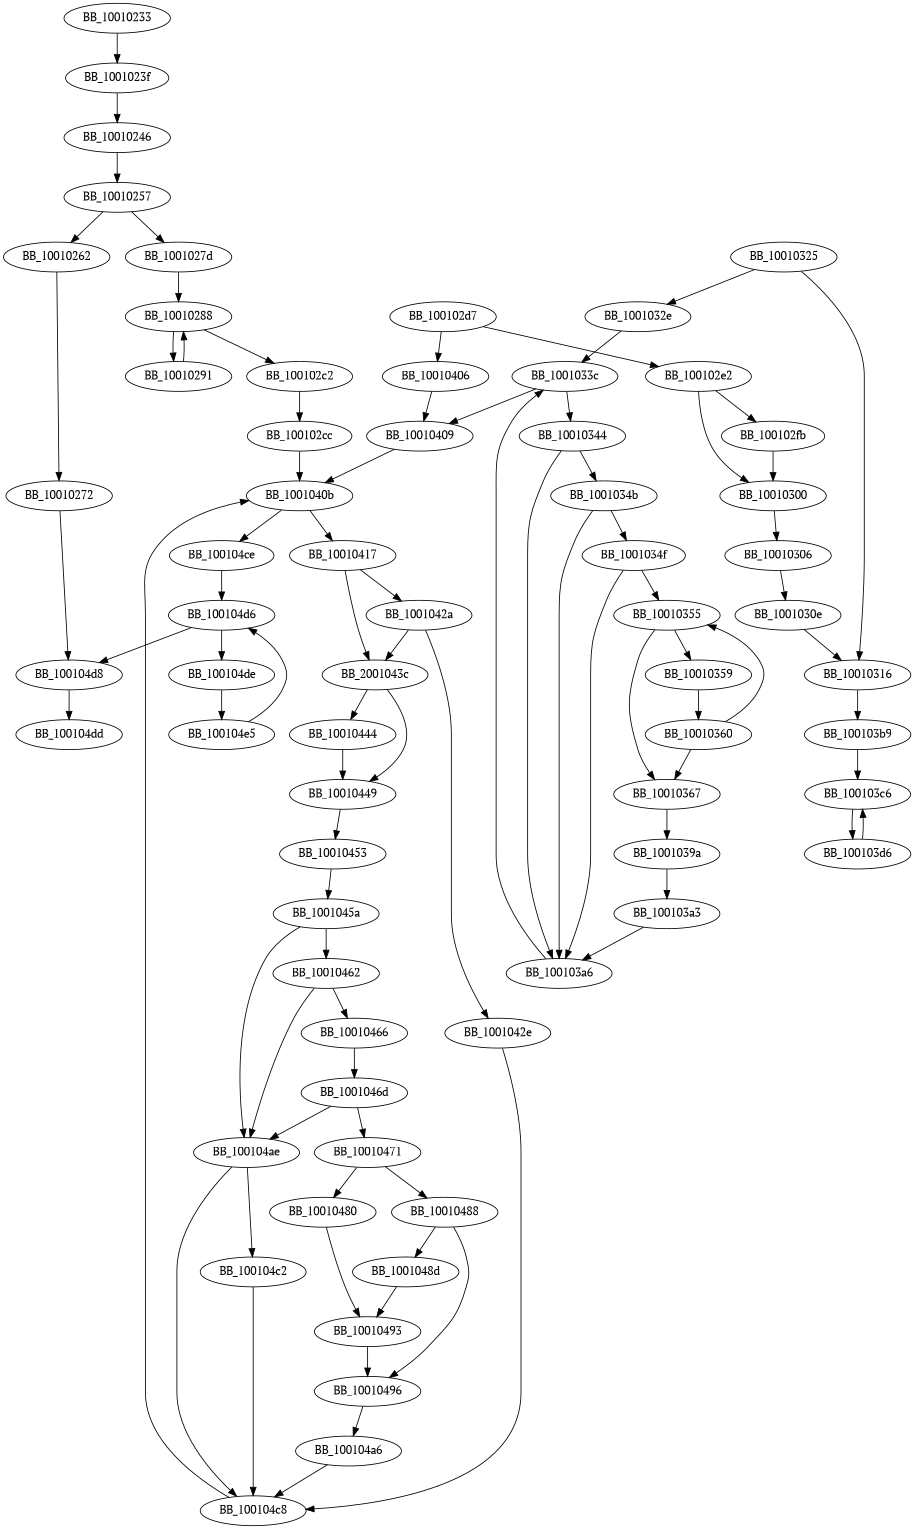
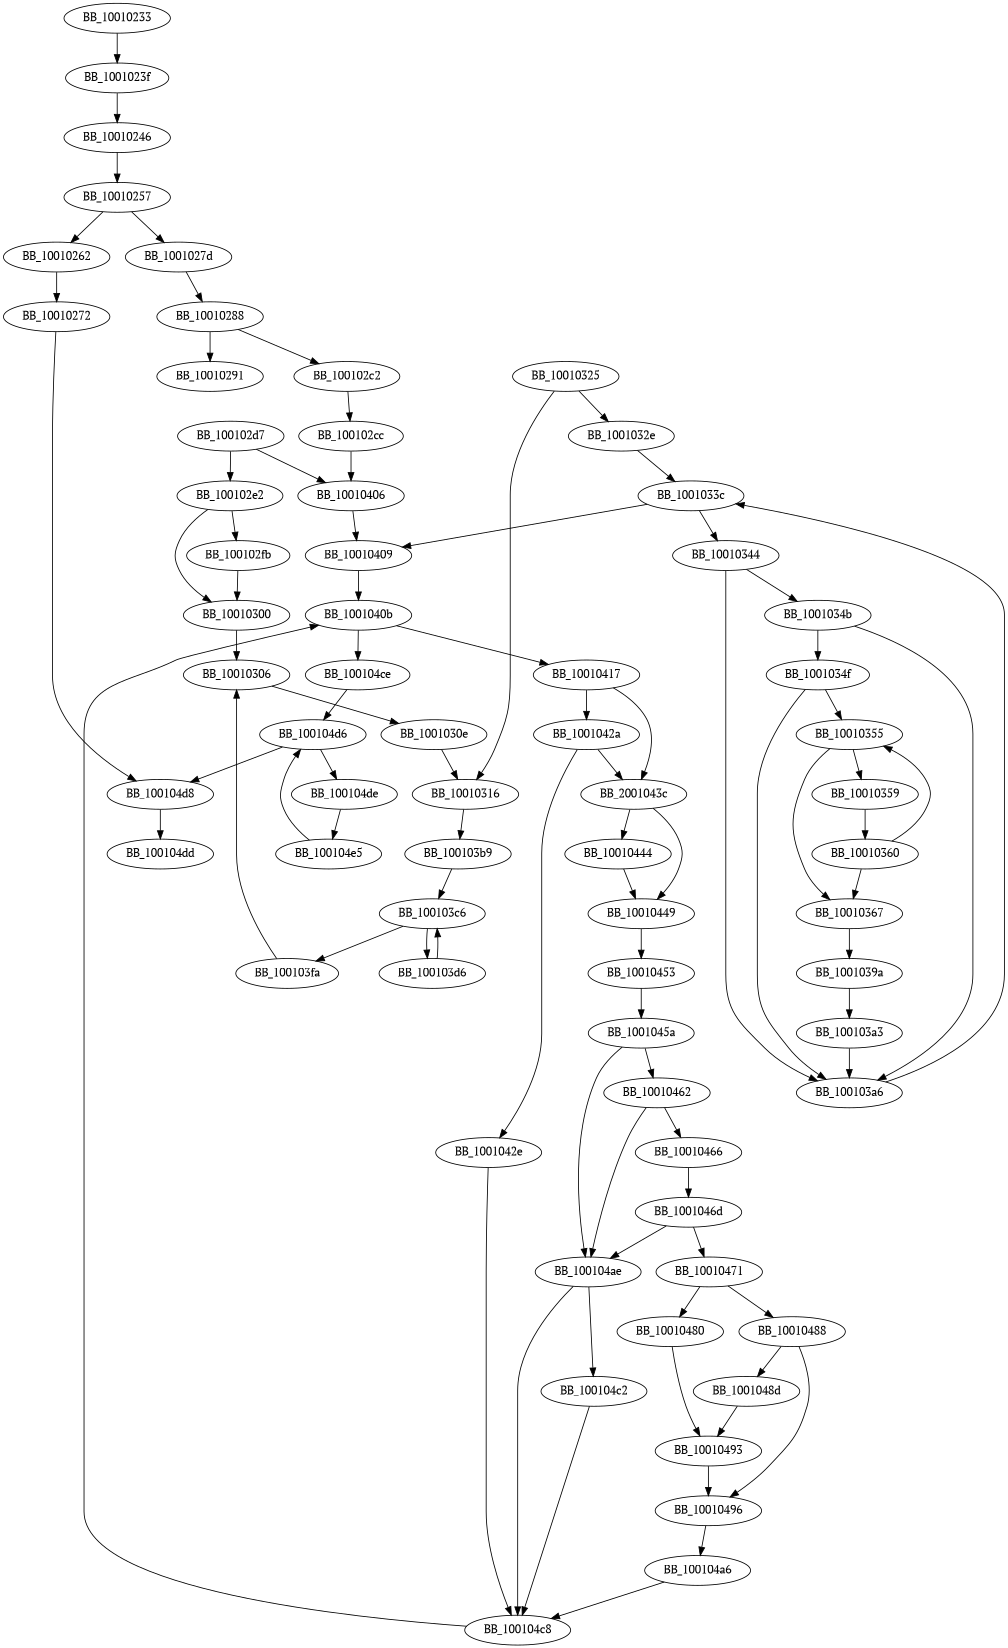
(184, 351) -> none
(300, 462) -> (351, 462)
none -> (287, 973)
